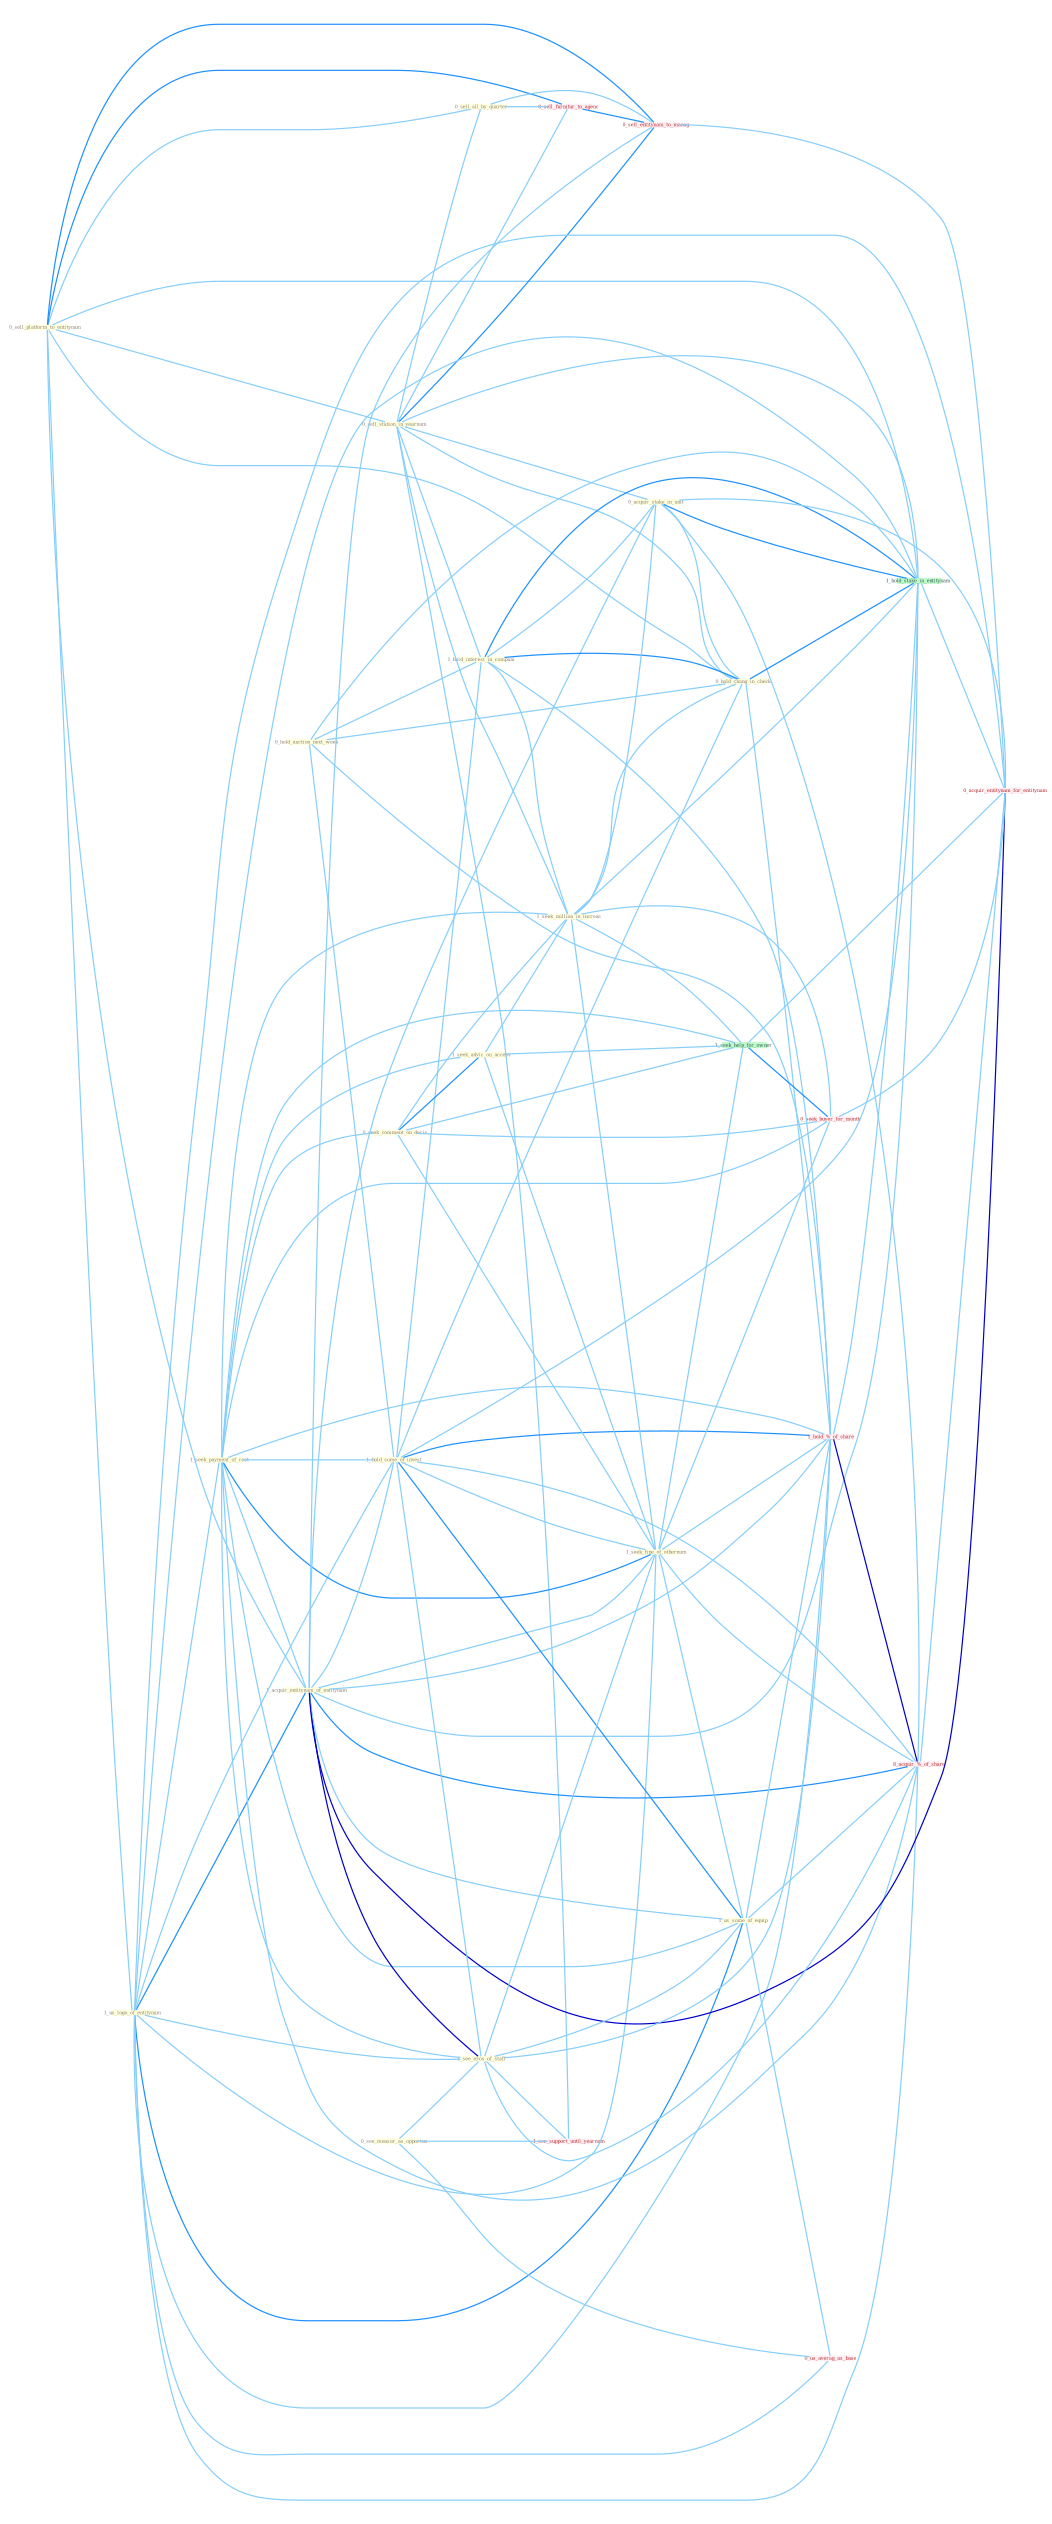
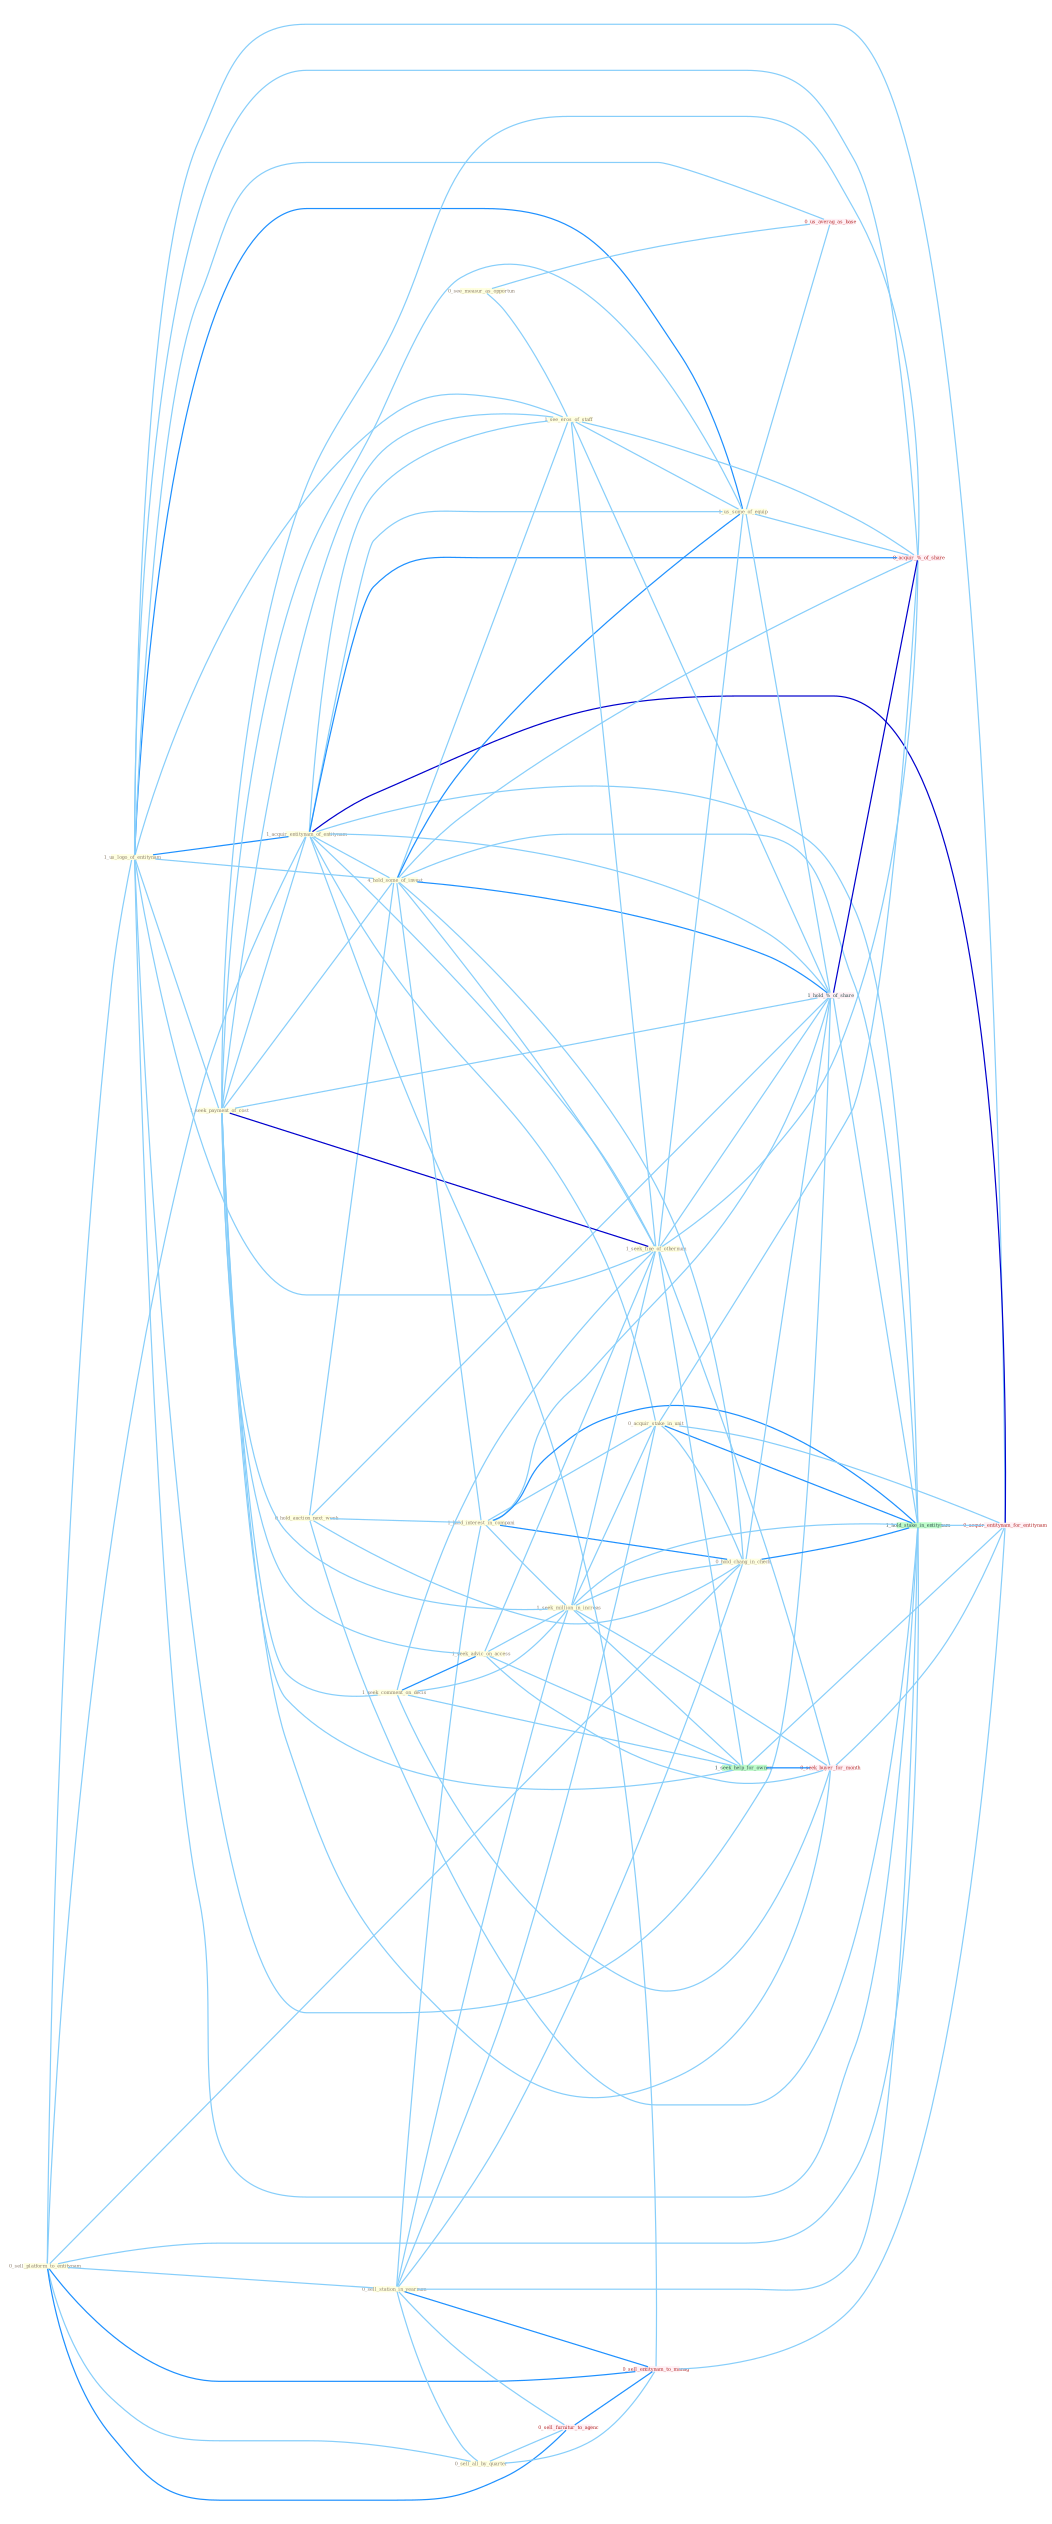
(395, 1132) -> (395, 1693)
(963, 1277) -> none
(832, 1437) -> (832, 995)
(395, 1460) -> (395, 880)
(400, 1598) -> (418, 1173)
none -> (642, 1758)
(354, 1894) -> (345, 565)
(570, 2141) -> none
